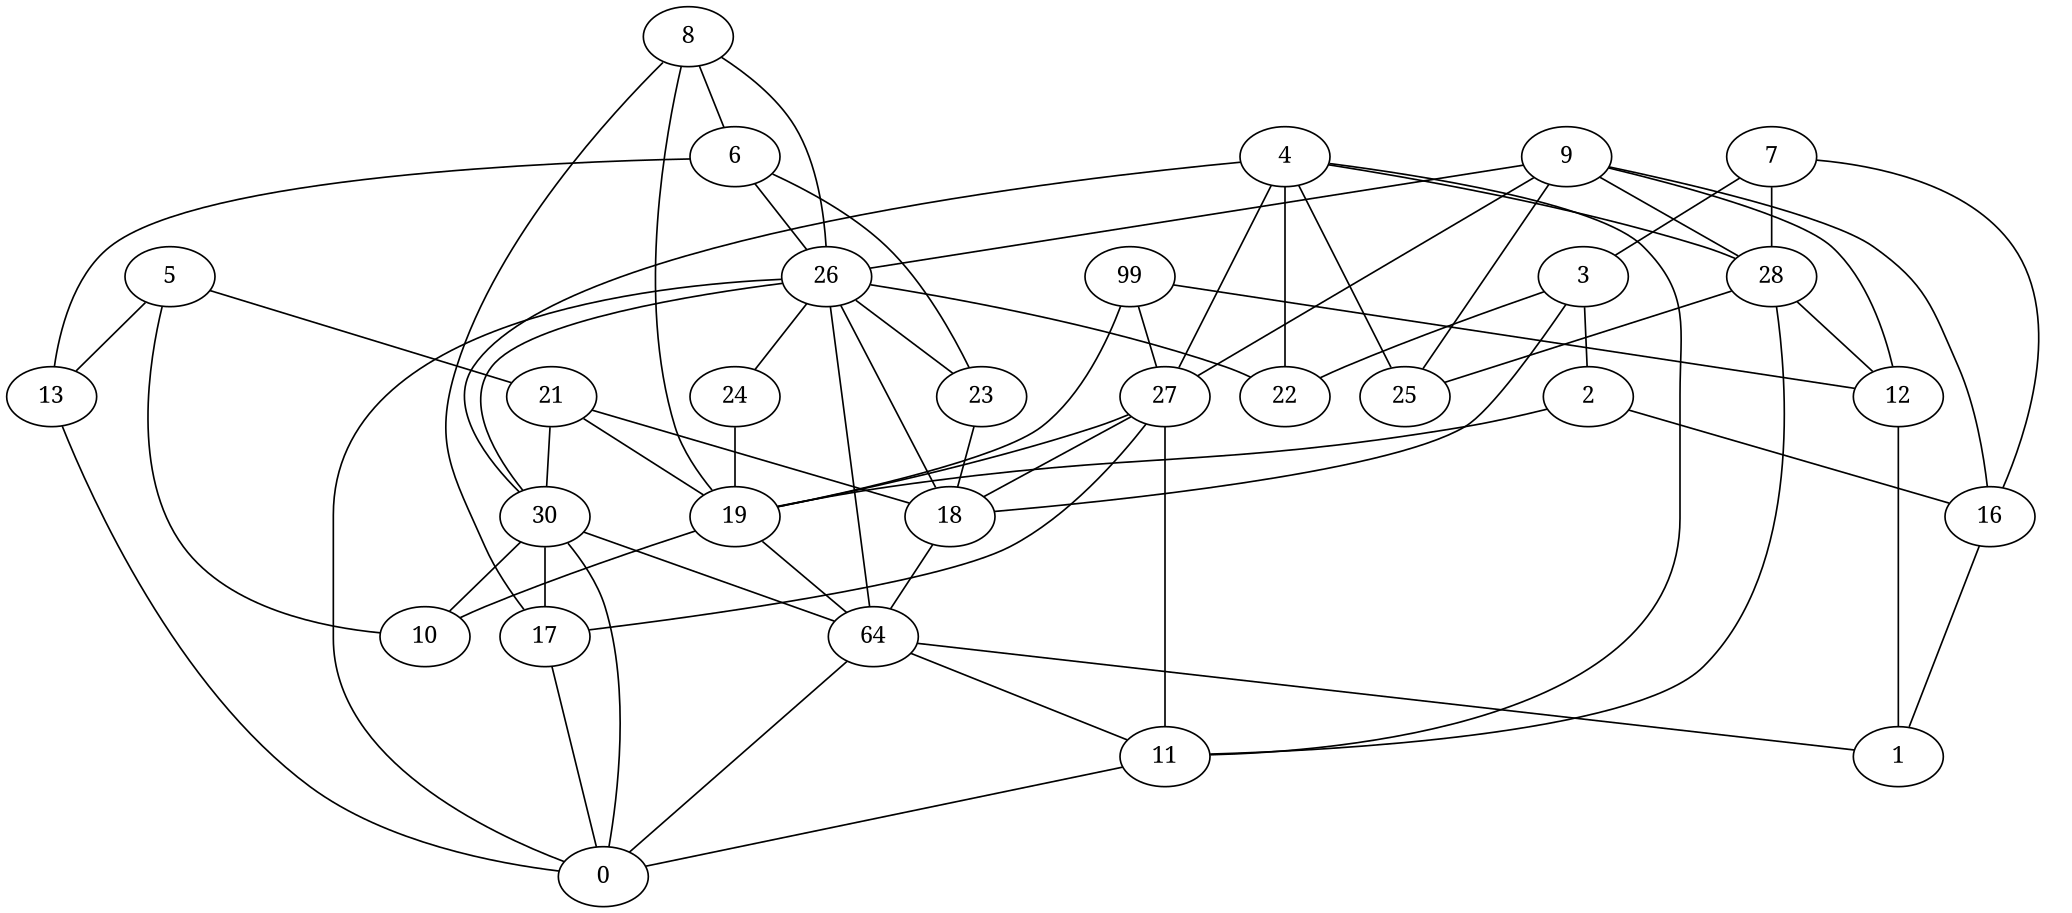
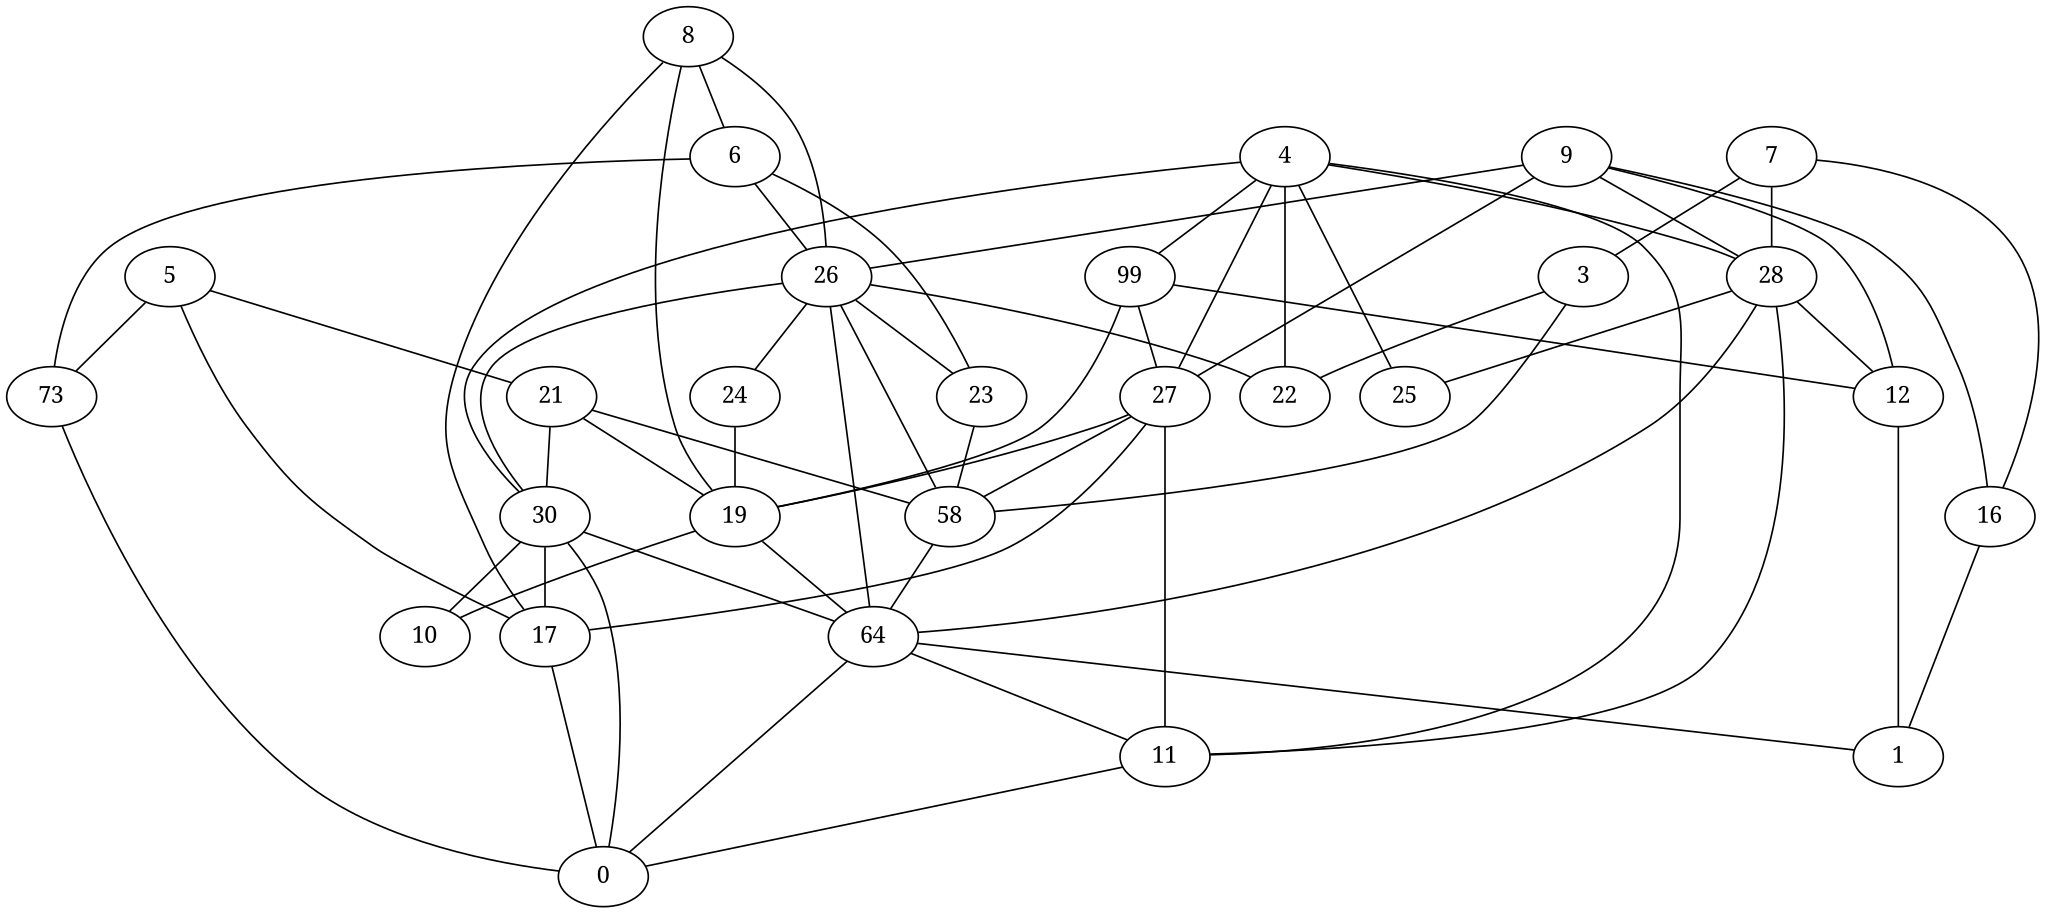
none -> (1193, 228)
(1486, 277) -> none
(52, 397) -> (52, 397)
(1588, 397) -> none
(343, 471) -> none
(950, 517) -> (950, 517)
(177, 535) -> (310, 498)
none -> (1374, 548)
